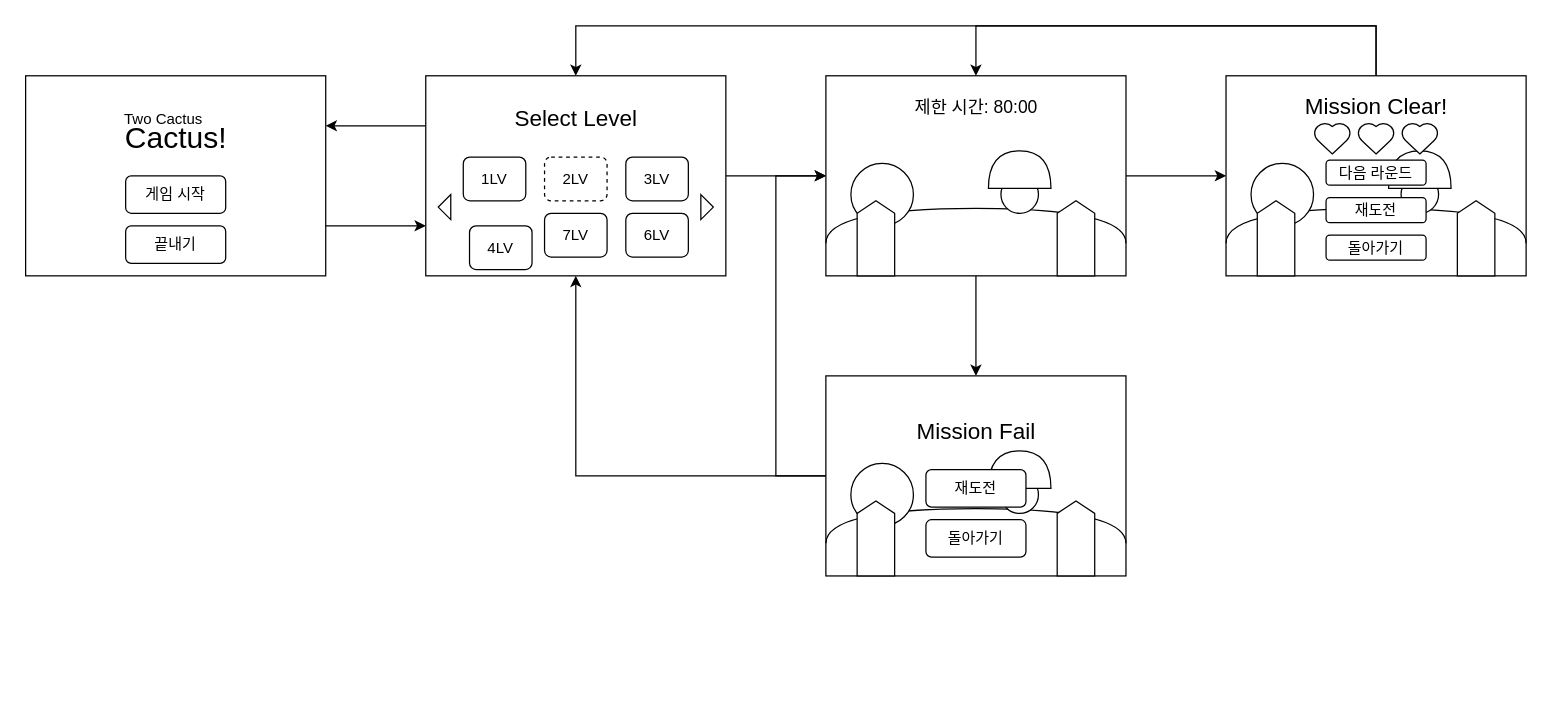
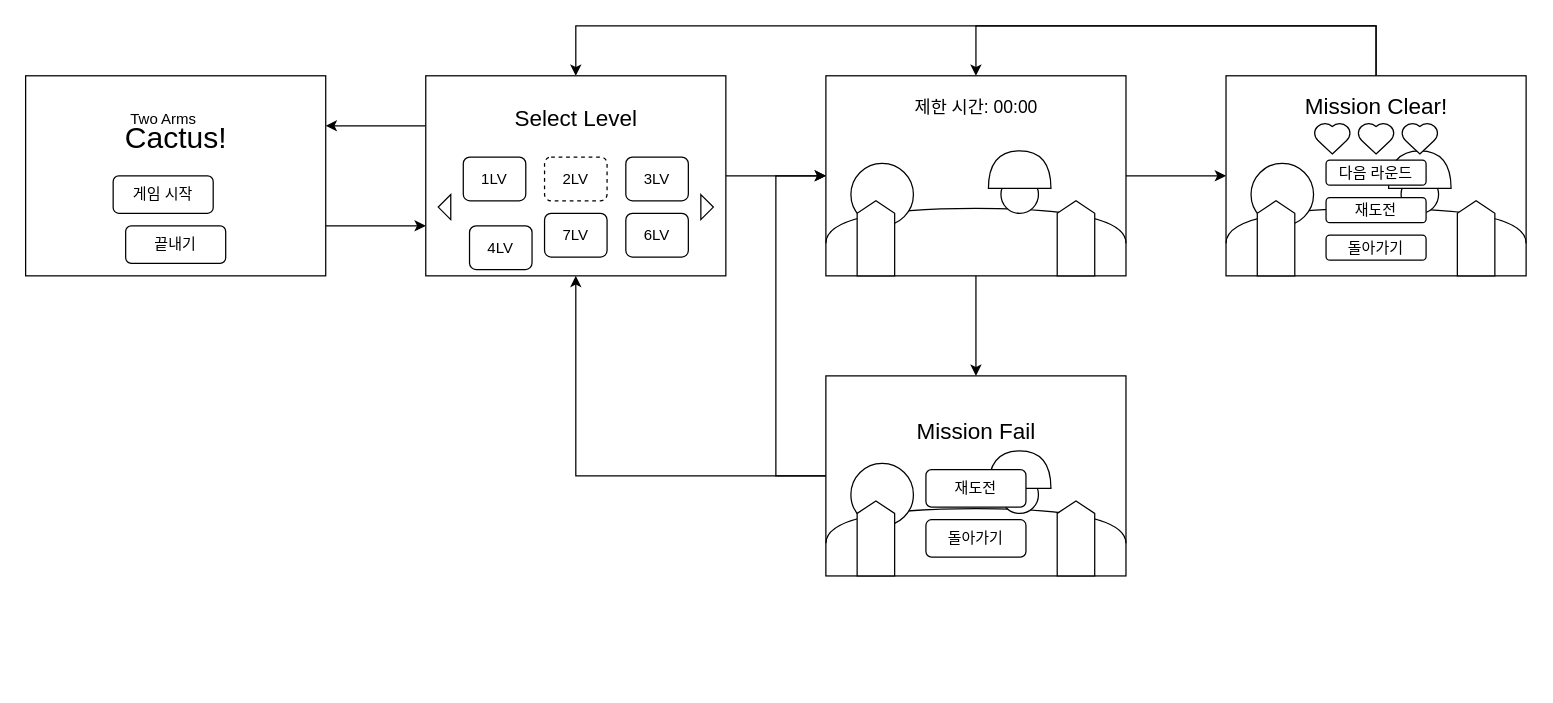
(976, 107) -> (976, 107)
(164, 119) -> (164, 119)
(176, 194) -> (163, 194)
